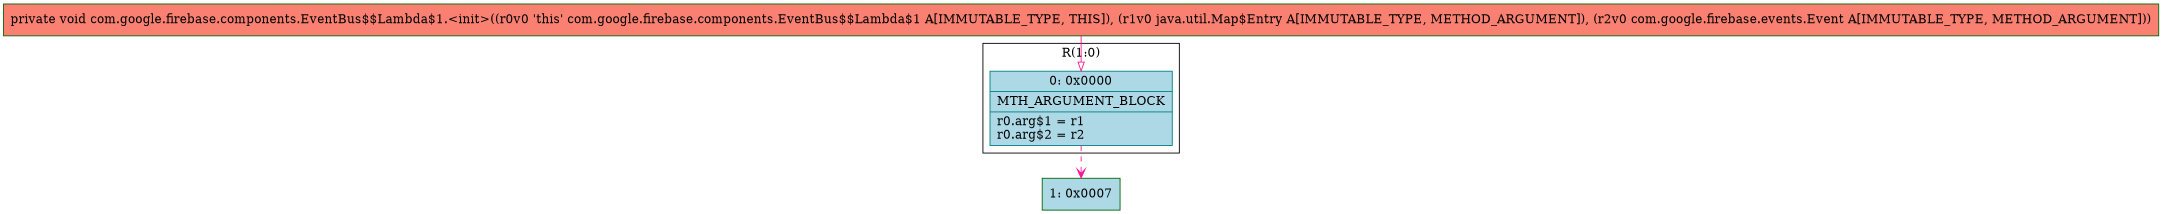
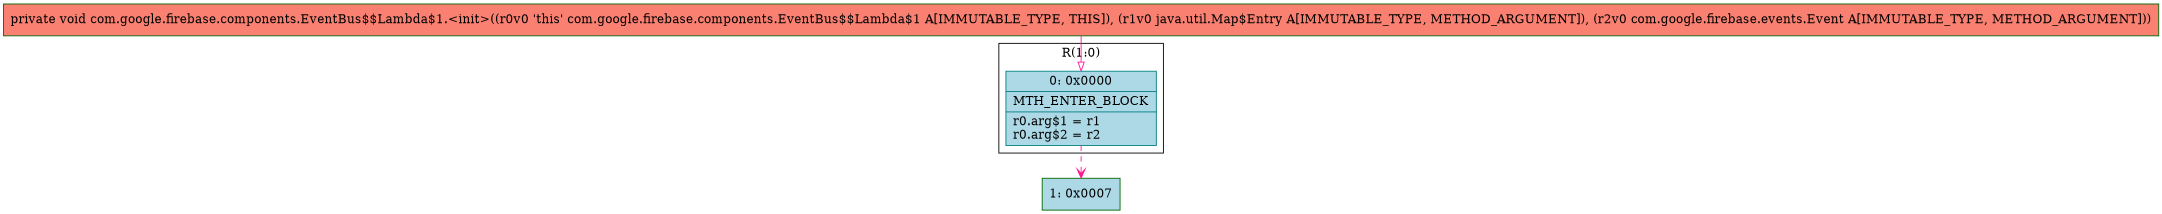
(1081, 101) -> (1081, 101)
